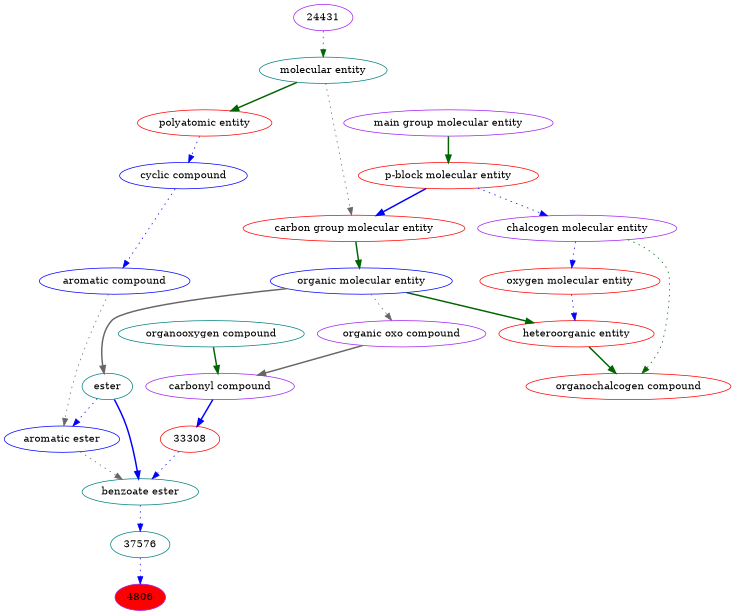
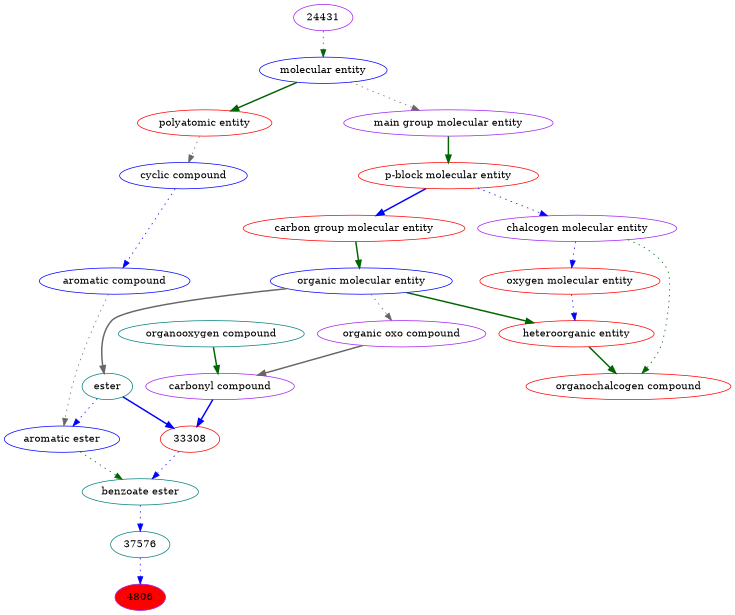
(323, 70) -> (323, 70)
(195, 146) -> (195, 146)
(338, 146) -> (381, 95)
(129, 434) -> (145, 411)
(98, 464) -> (98, 464)
